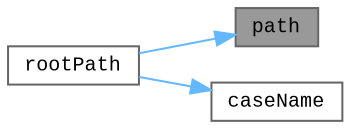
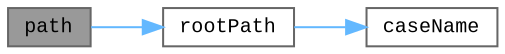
(177, 46) -> (117, 27)
